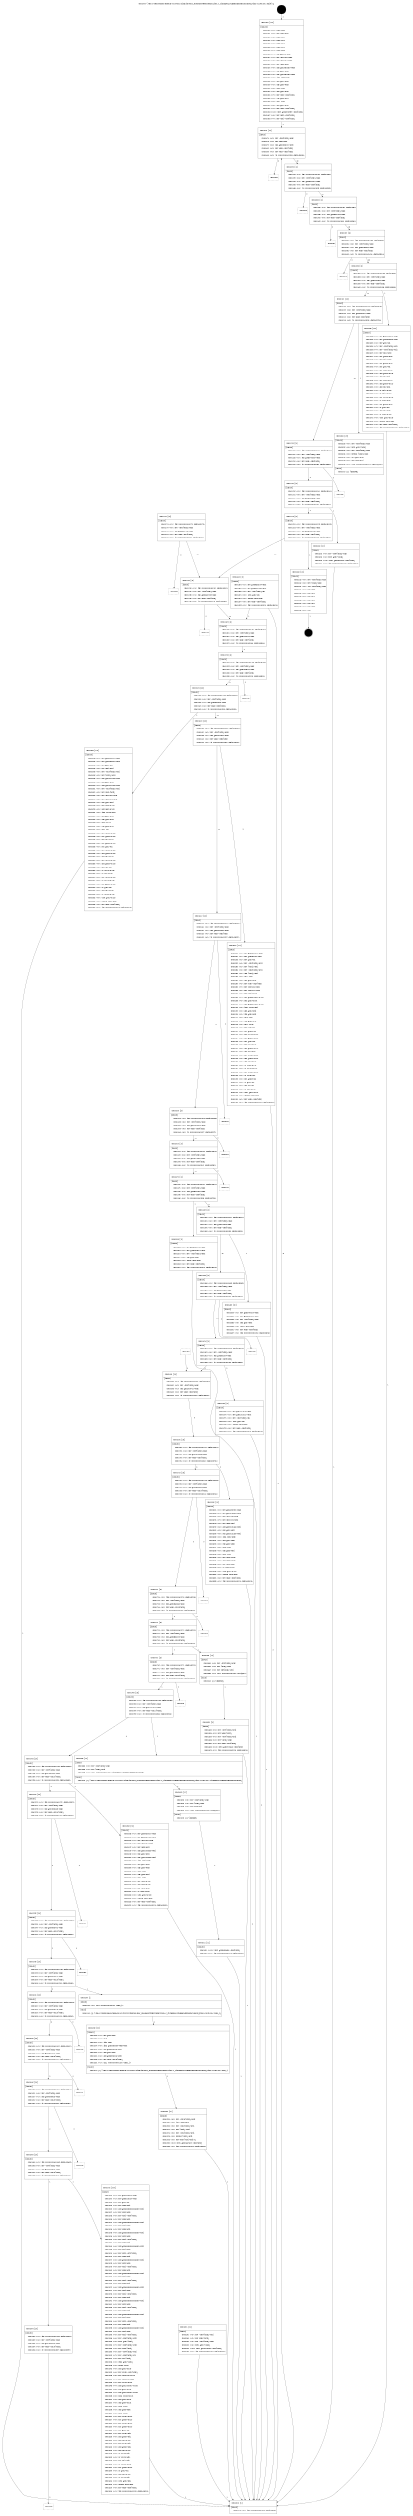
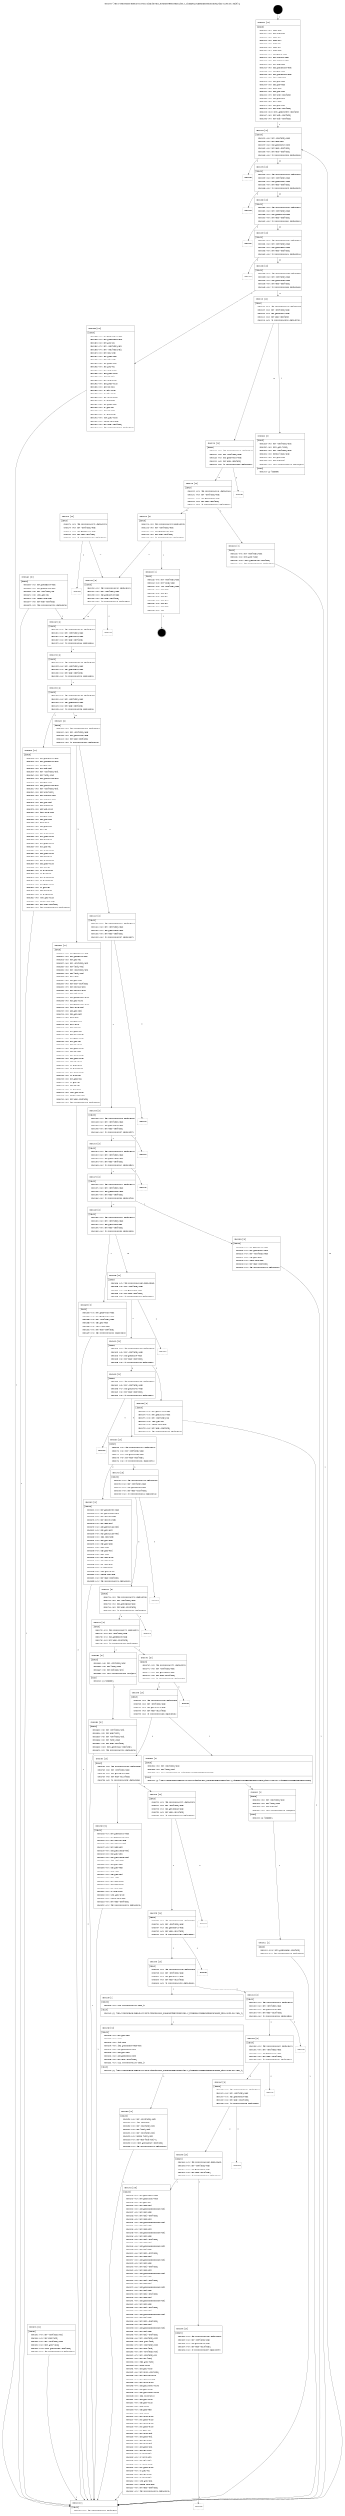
(245, 699) -> none
(186, 1363) -> (114, 1423)
